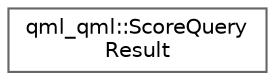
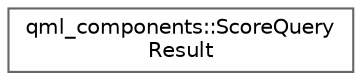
(137, 40) -> (181, 40)
